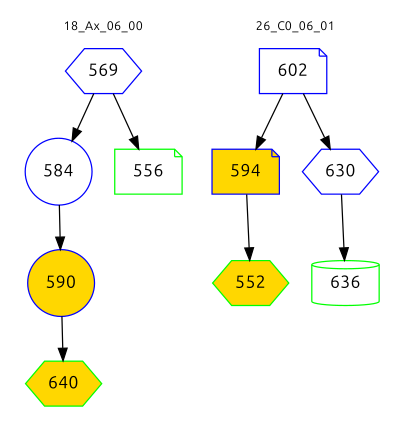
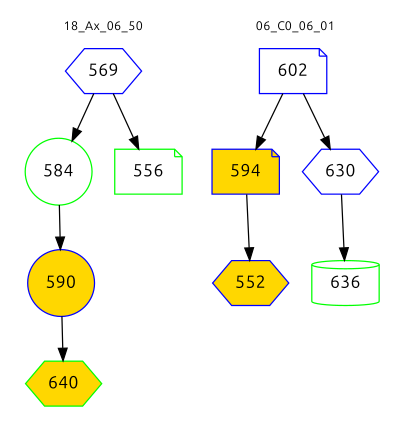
(104, 27) -> (104, 27)
(296, 27) -> (296, 27)
(59, 172) -> (59, 172)
(251, 283) -> (251, 283)
